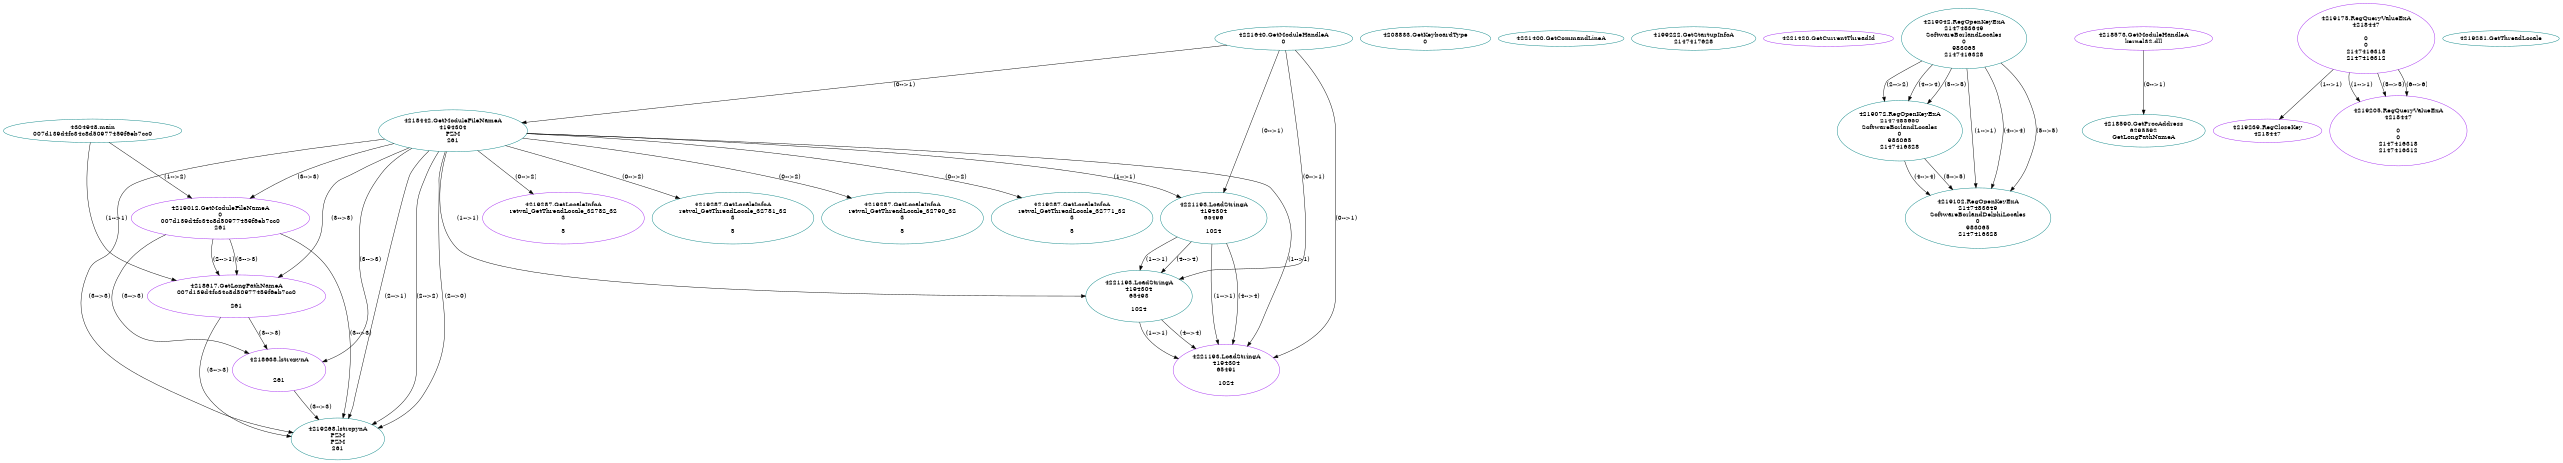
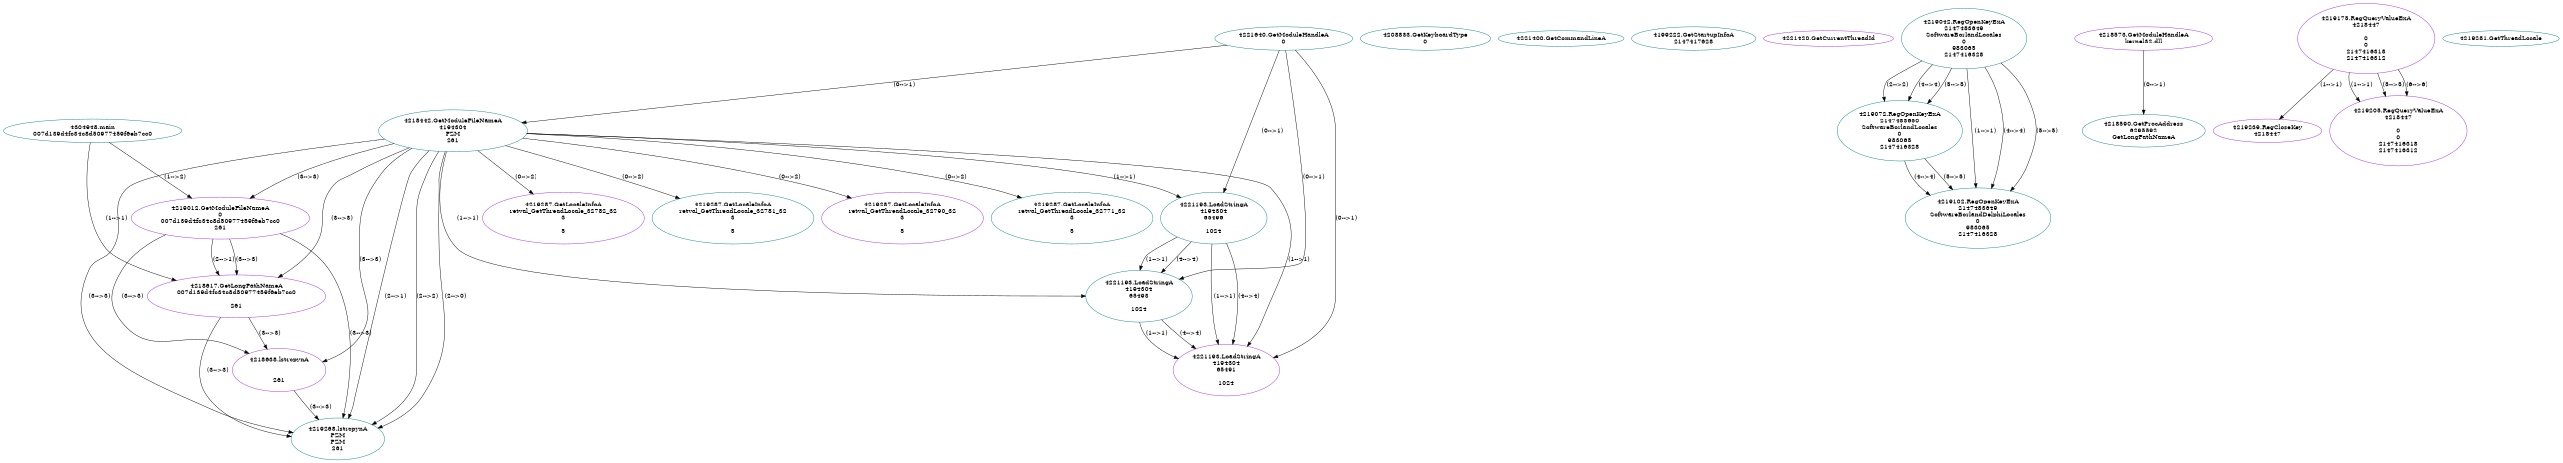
(903, 218) -> (903, 218)
